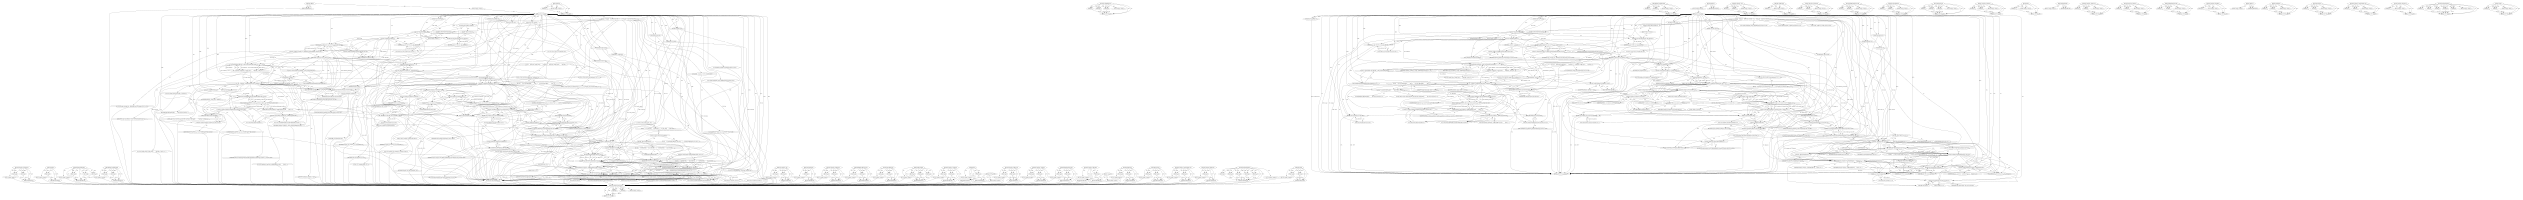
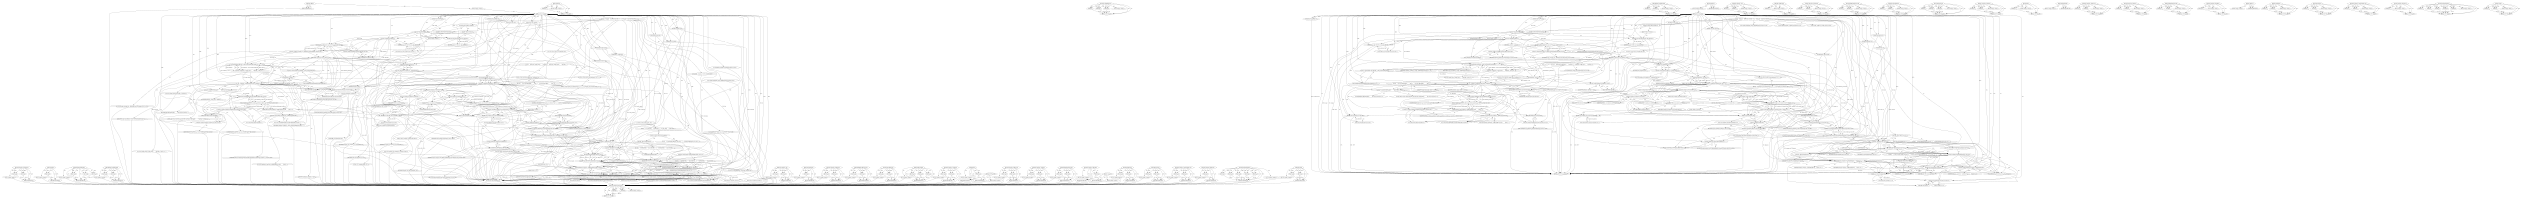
none -> (1555, 90)
(1963, 186) -> none
